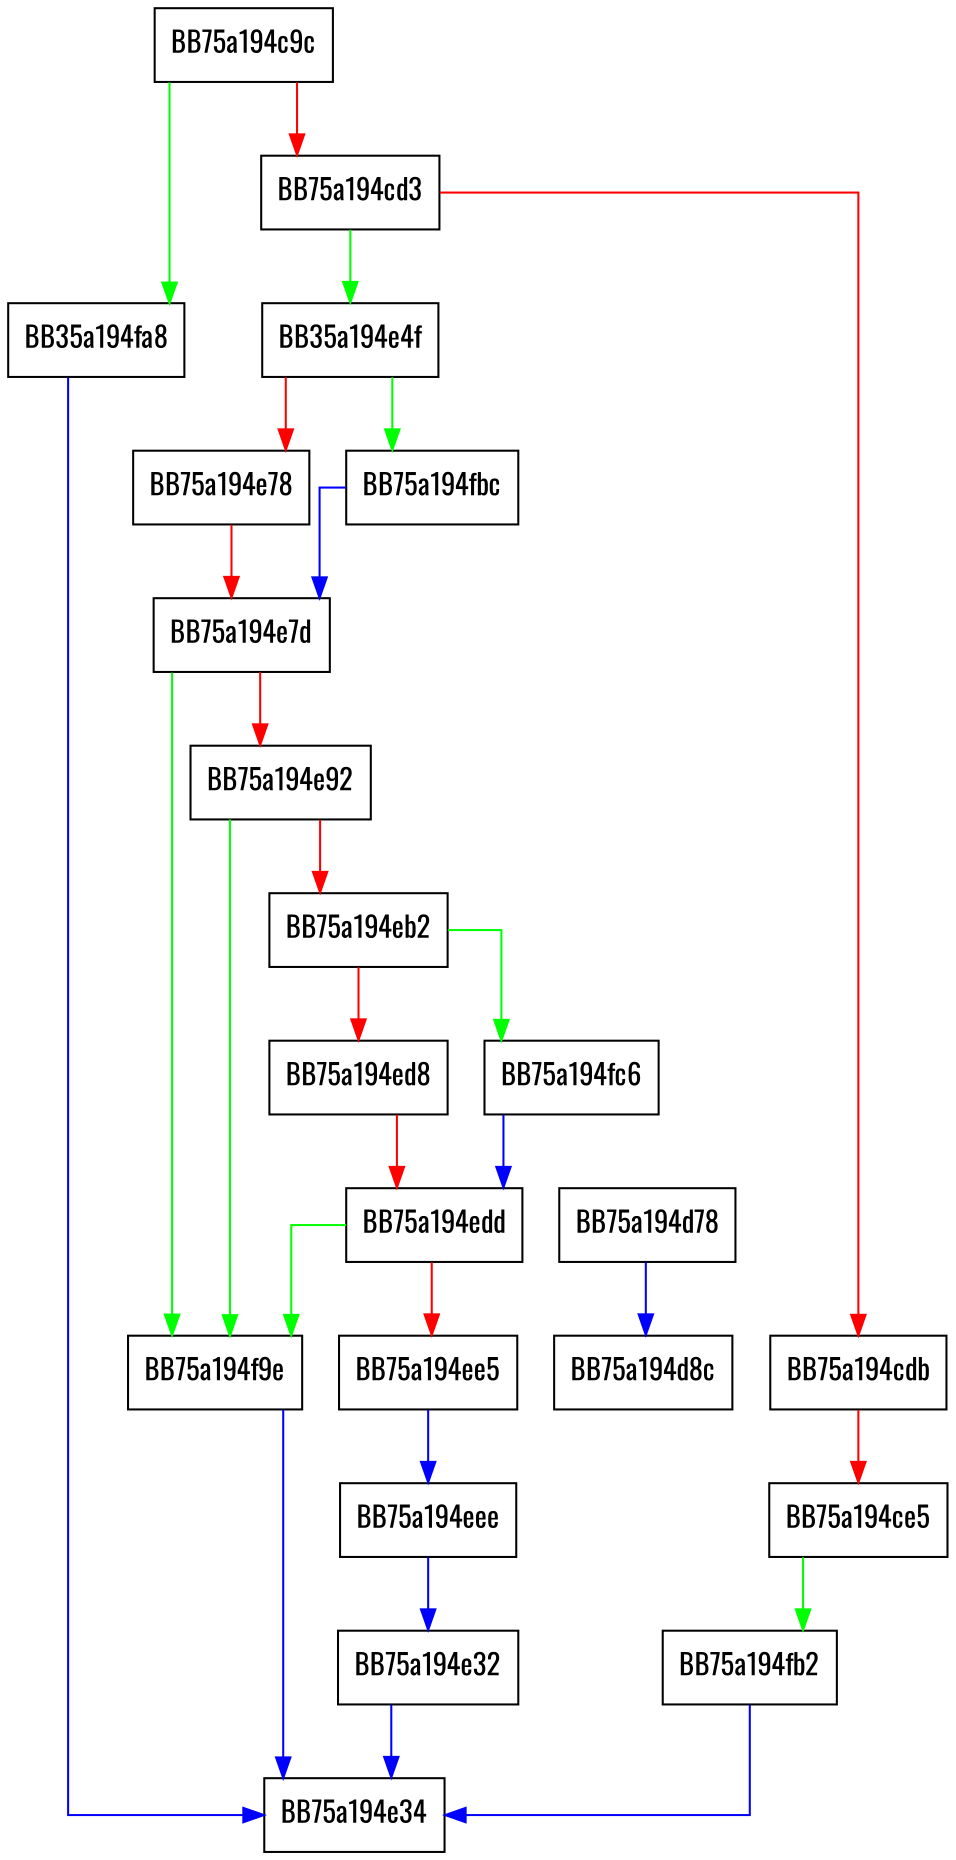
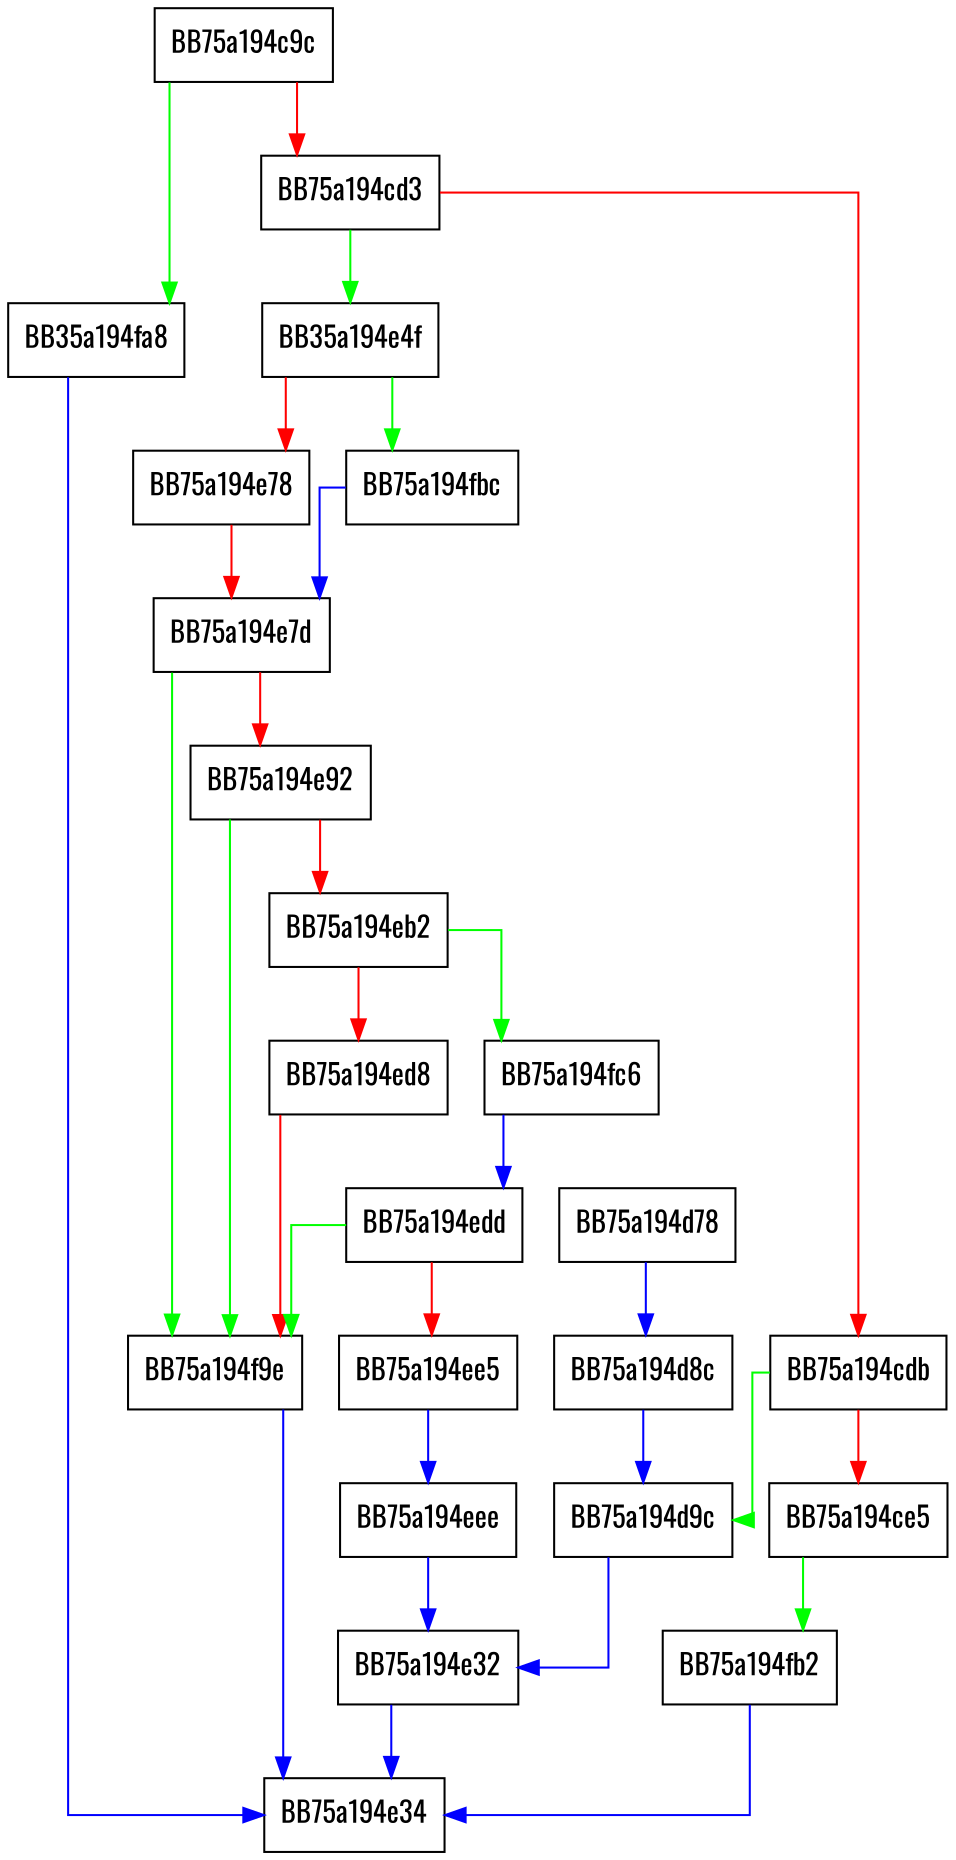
(397, 1141) -> (280, 1215)
none -> (643, 1520)
